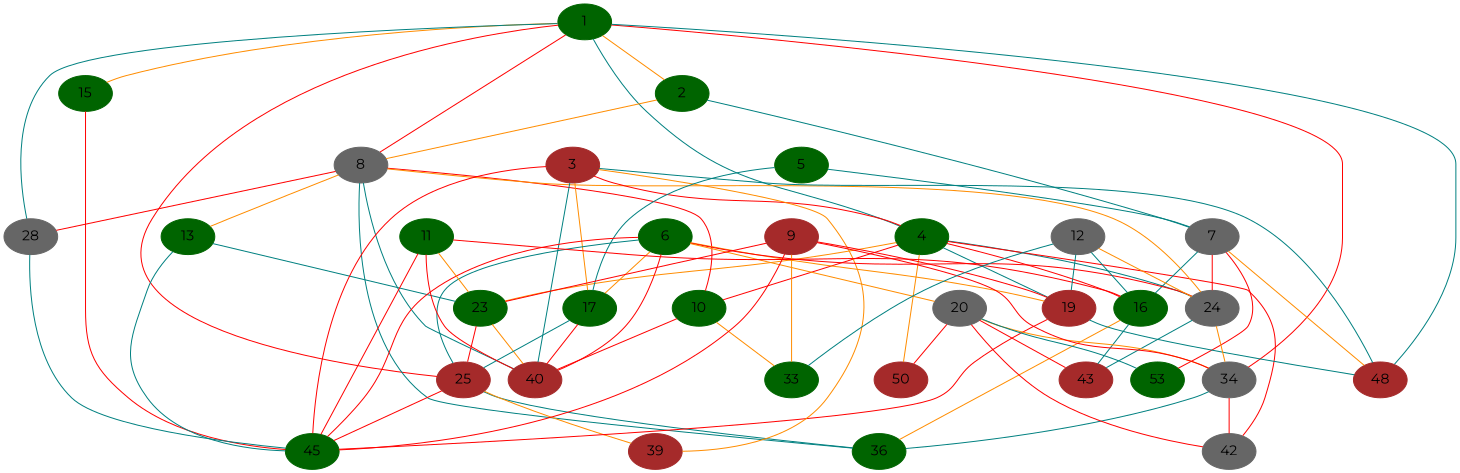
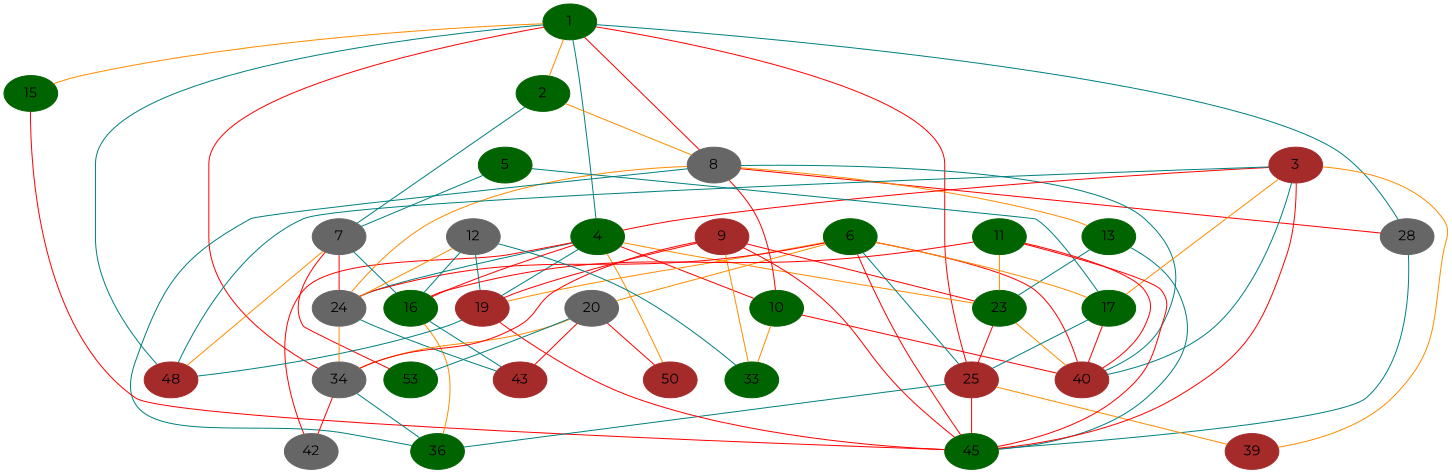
(1074, 410) -> none
